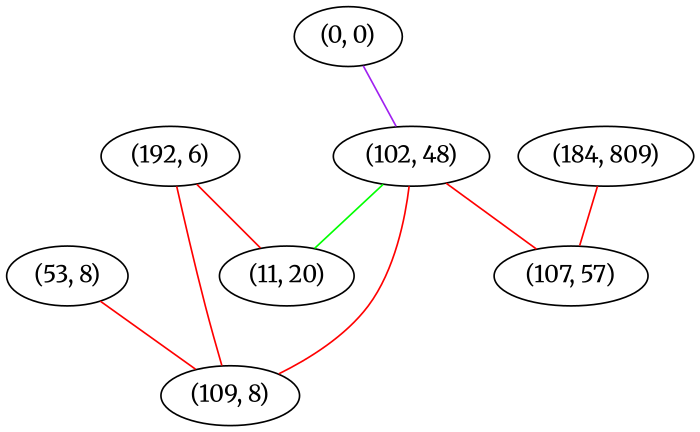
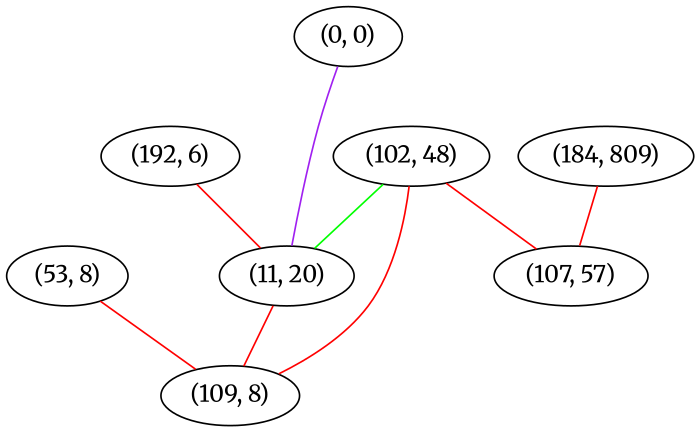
(380, 96) -> (311, 155)
(198, 276) -> (258, 336)
